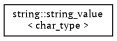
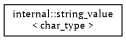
(58, 20) -> (63, 20)
